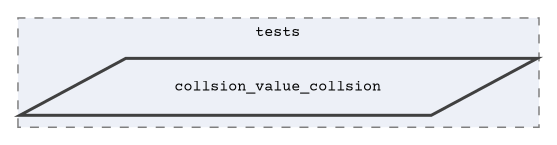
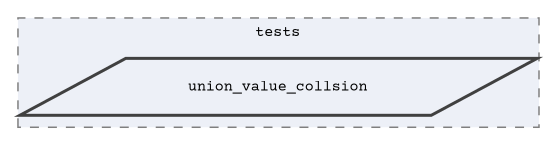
(278, 87) -> (278, 87)
